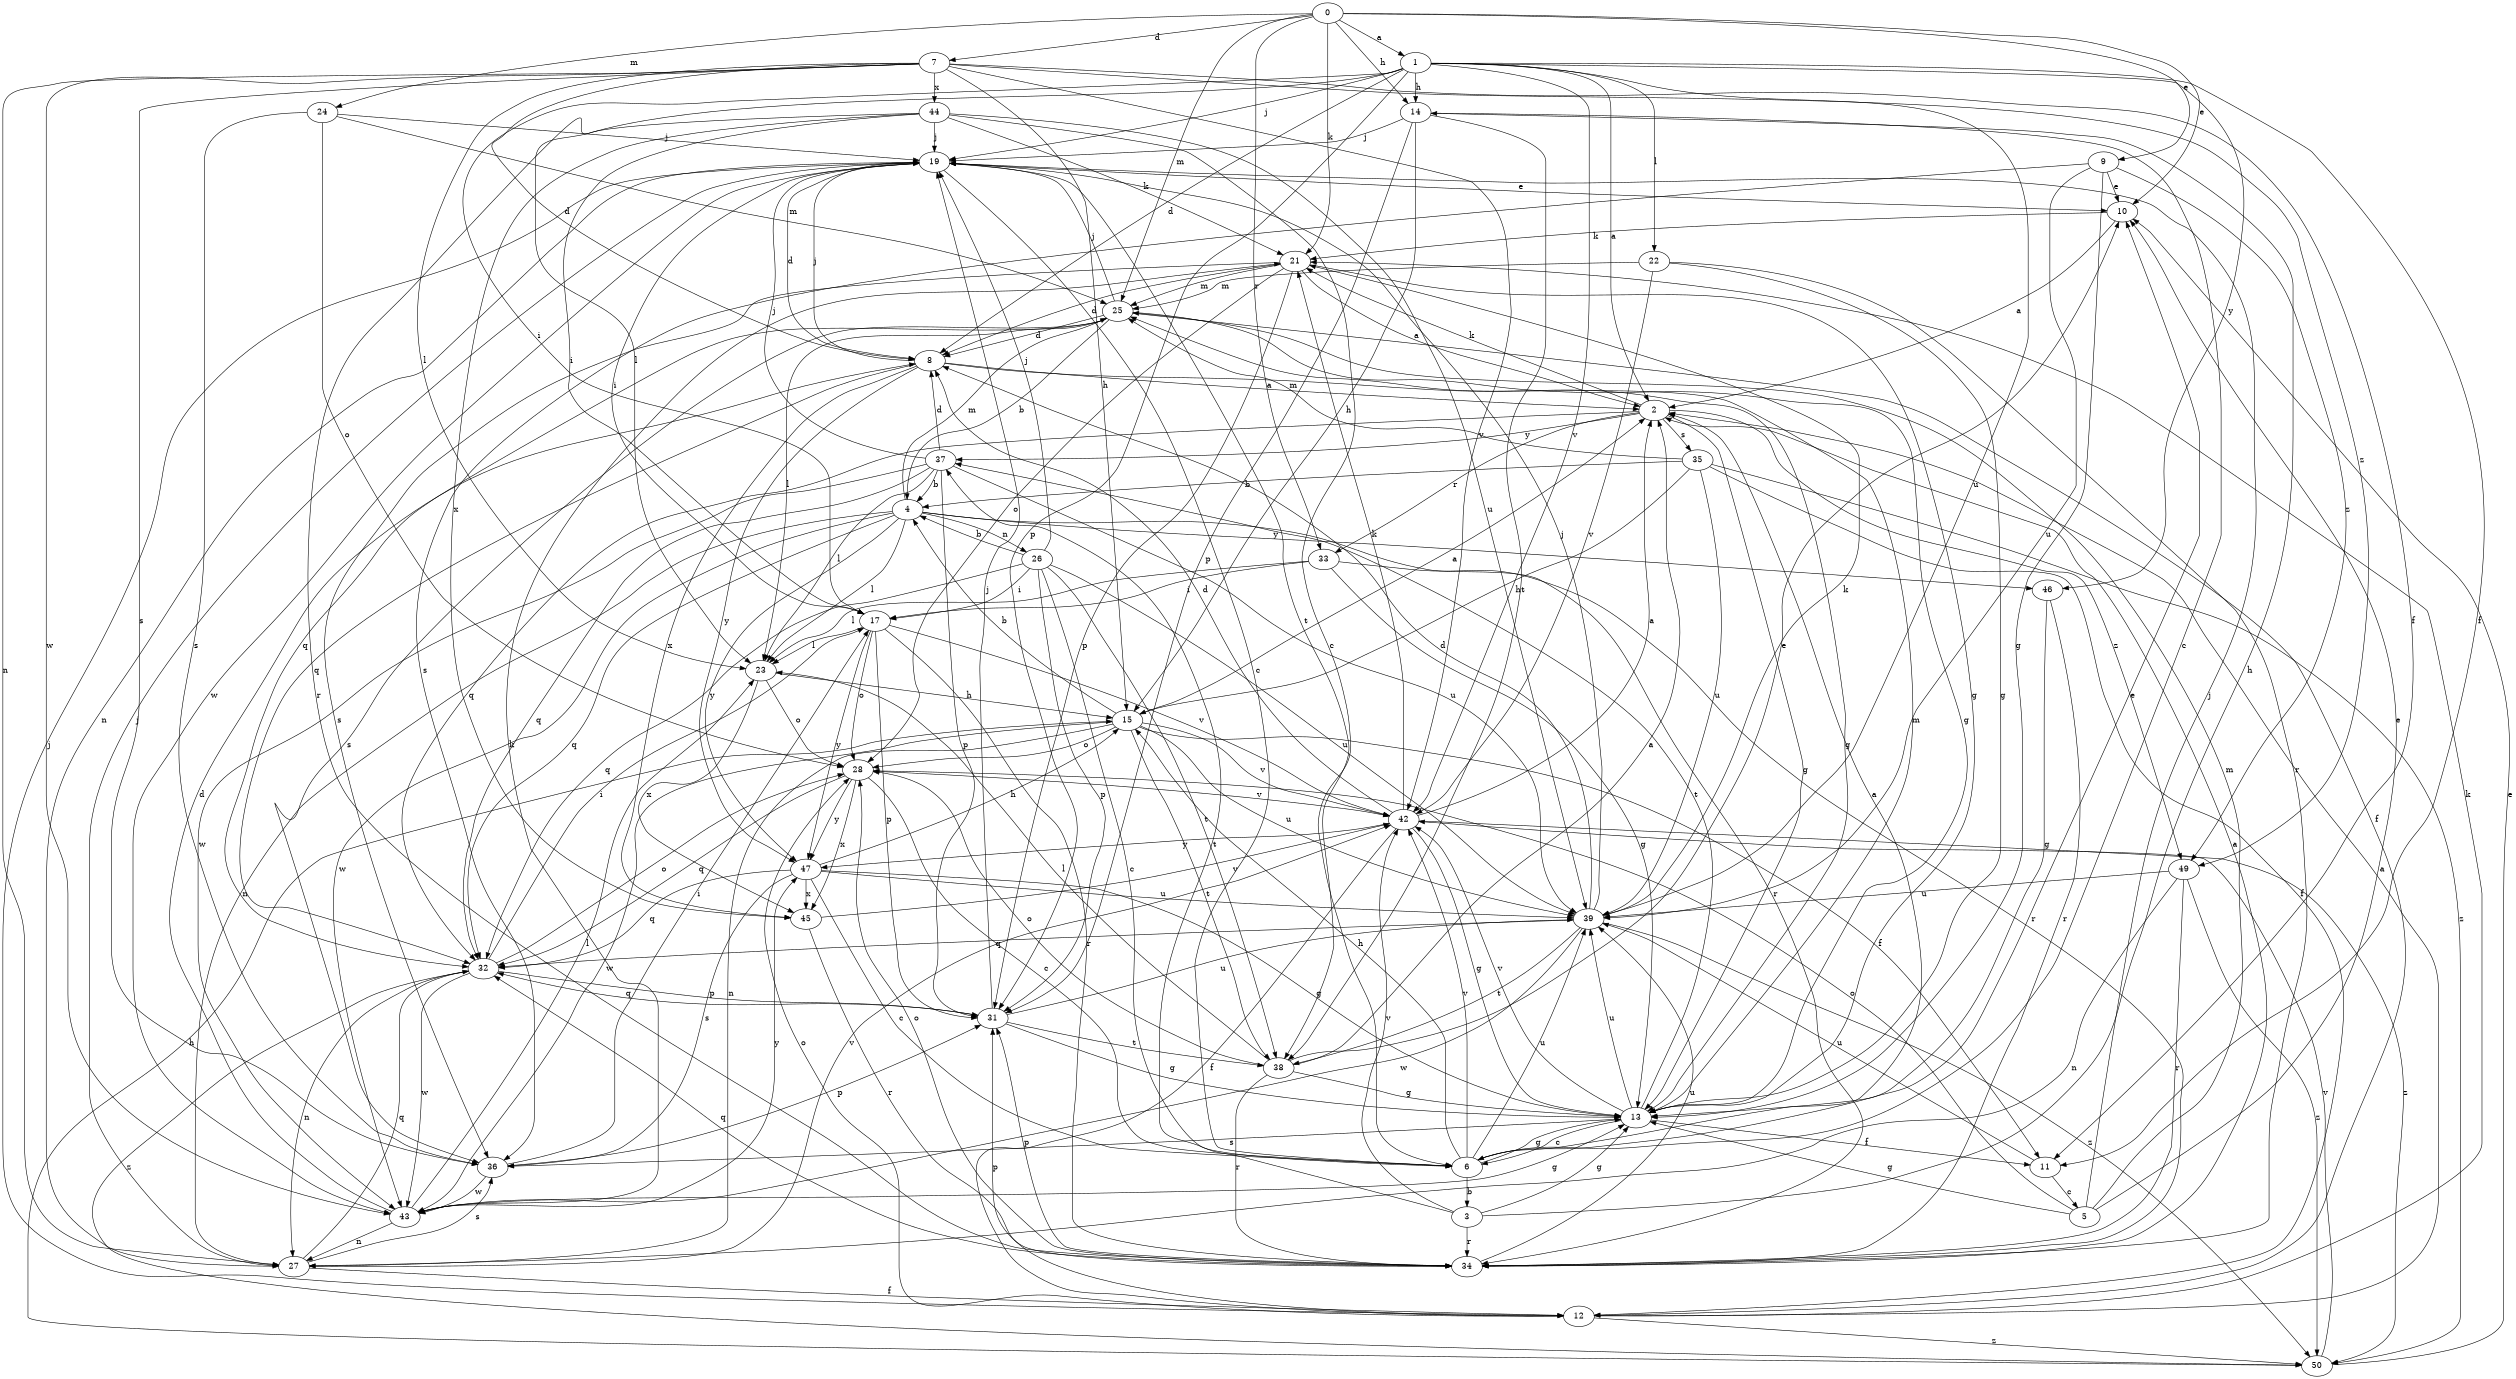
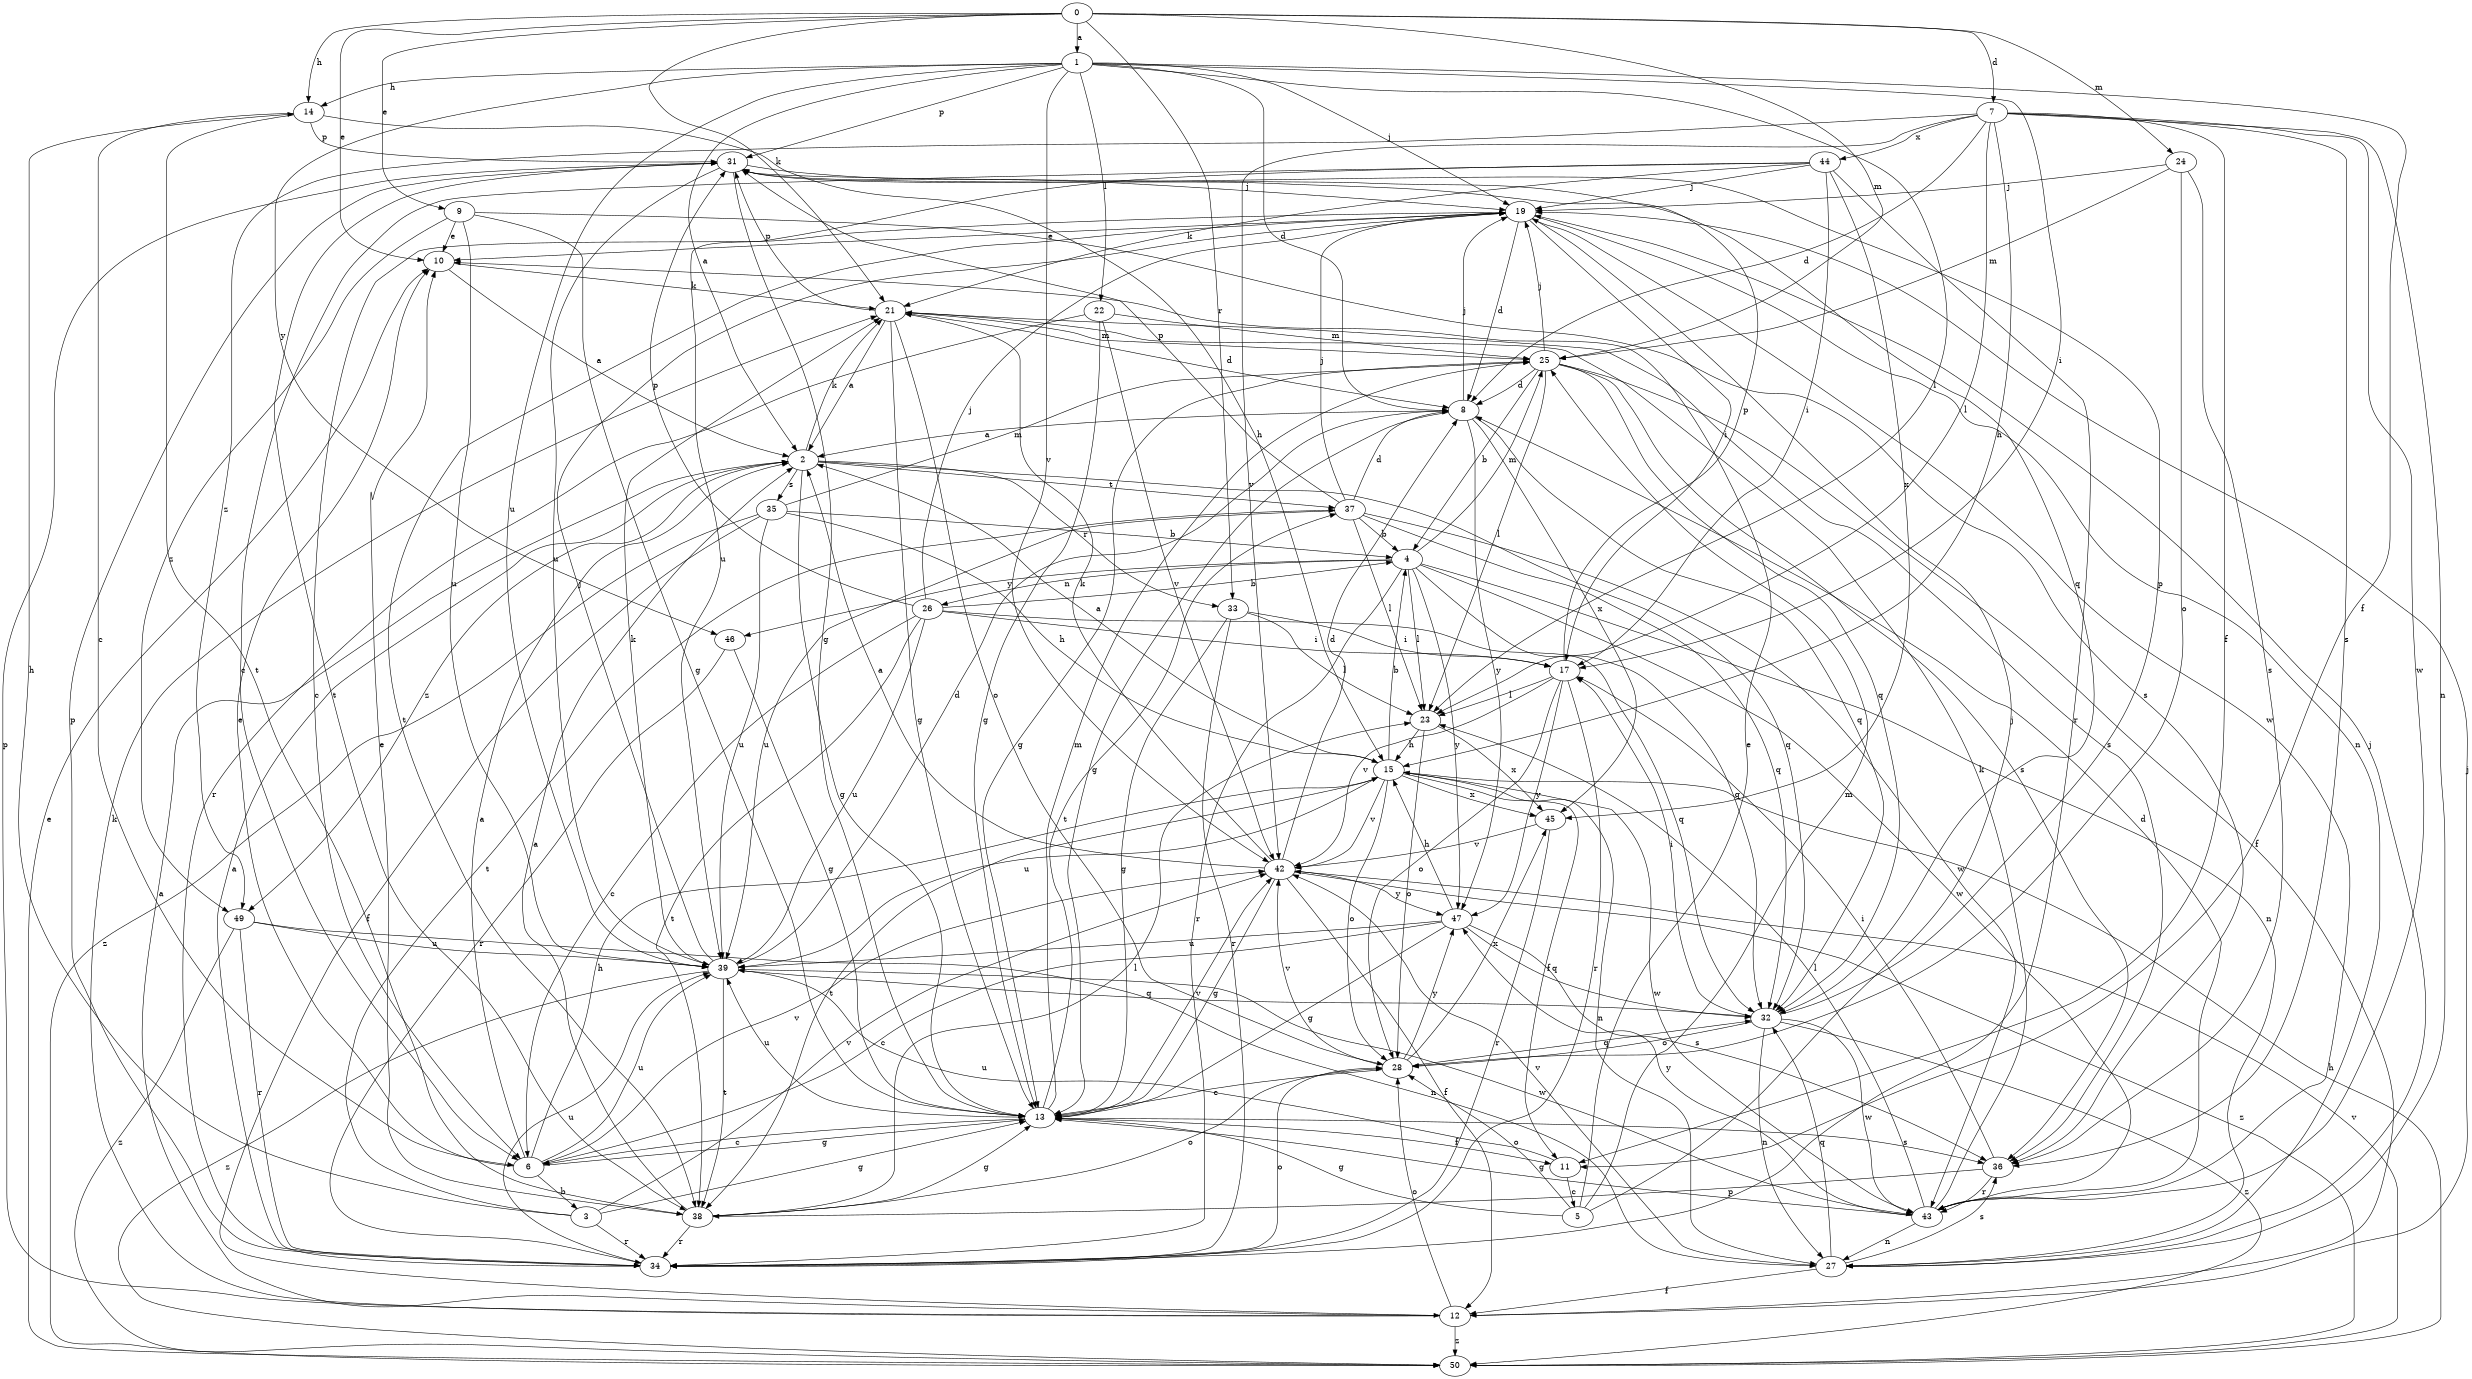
(1193, 149) -> none
(1528, 435) -> (1111, 485)
(806, 891) -> (1465, 798)
(1117, 1085) -> (1221, 1088)
(748, 1120) -> (1351, 1205)
(479, 1192) -> (1984, 1192)
(941, 1235) -> none
